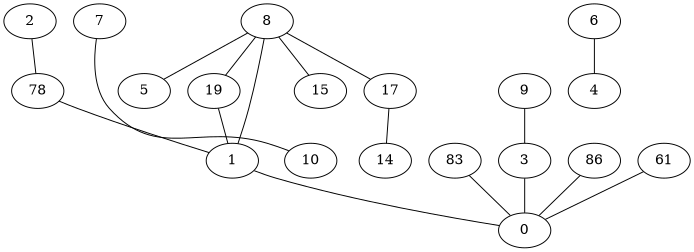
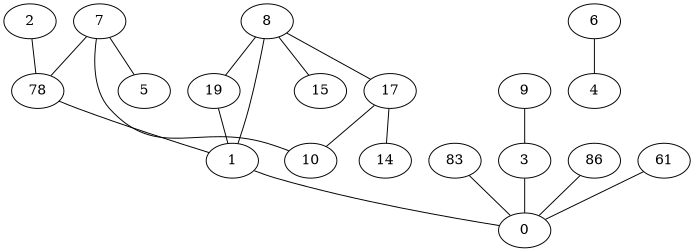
none -> (69, 56)
(206, 56) -> (122, 56)
none -> (350, 126)
